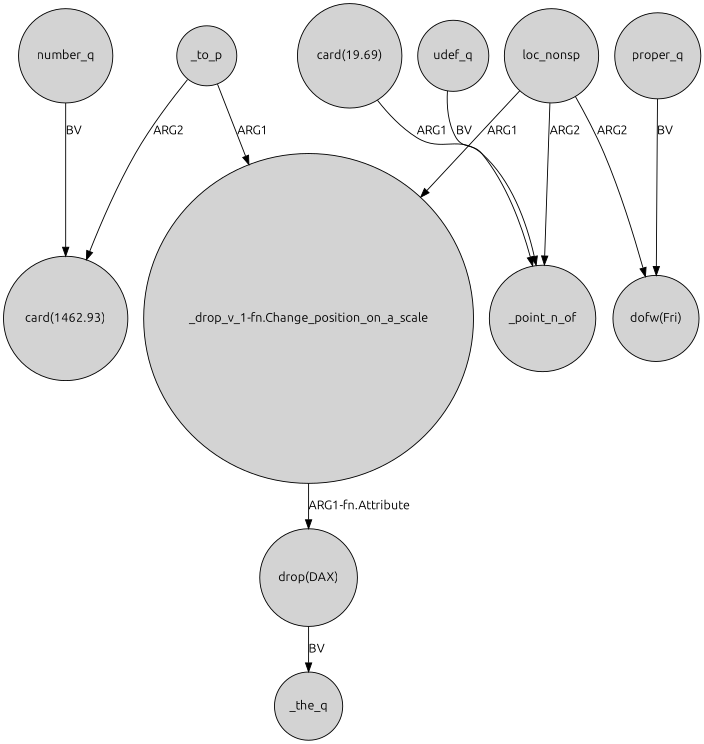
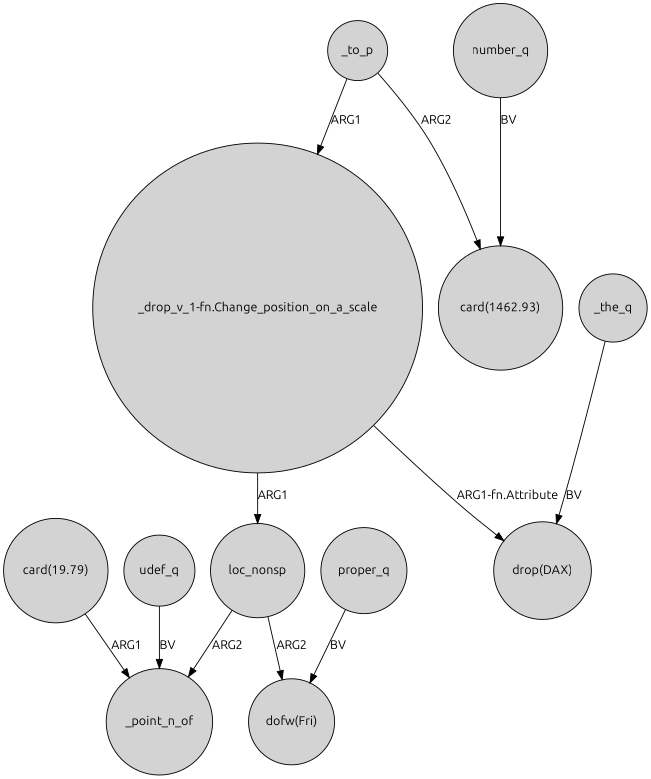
(350, 56) -> (56, 571)
(473, 141) -> (258, 494)
(309, 645) -> (583, 428)
